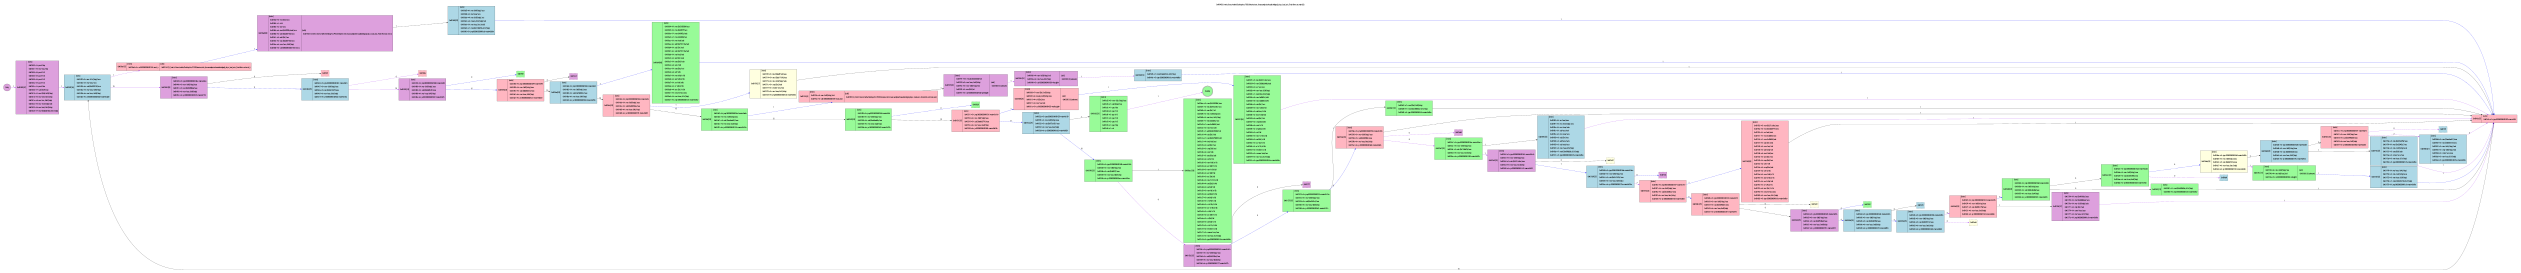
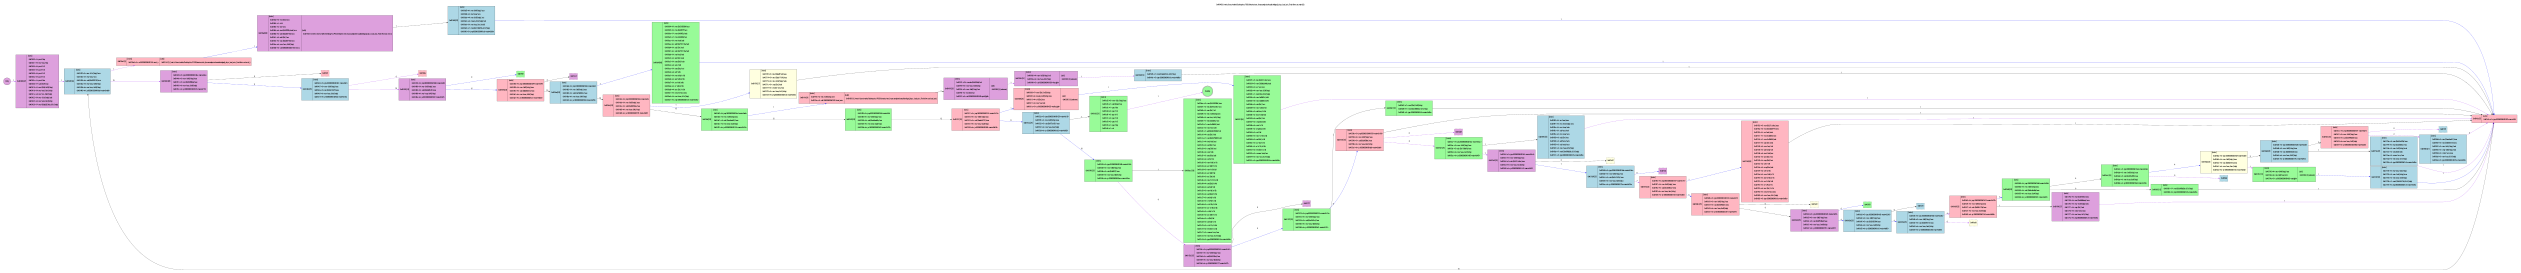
(1845, 74) -> (1845, 74)
(976, 105) -> none
